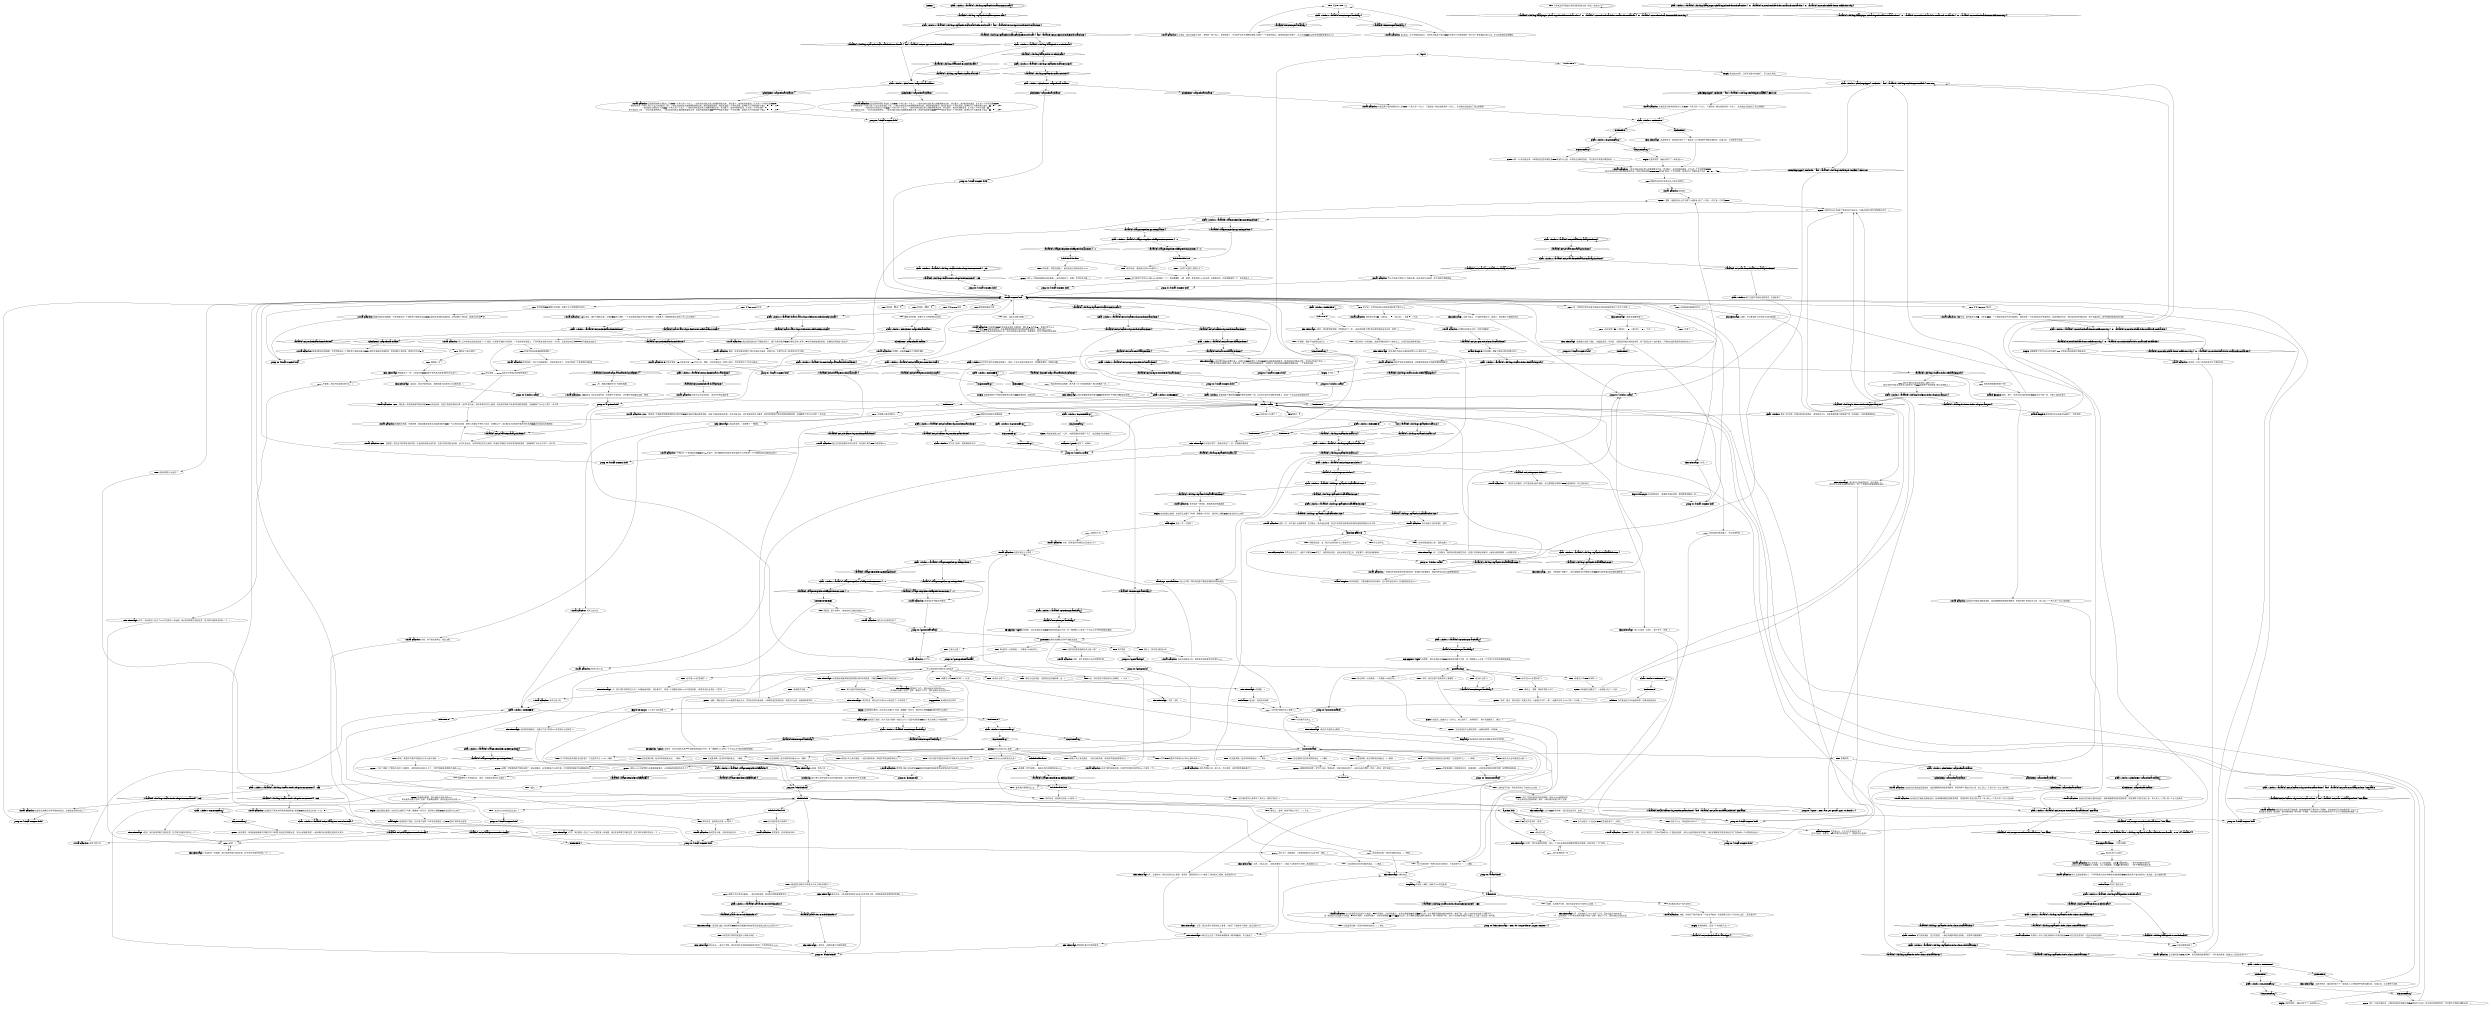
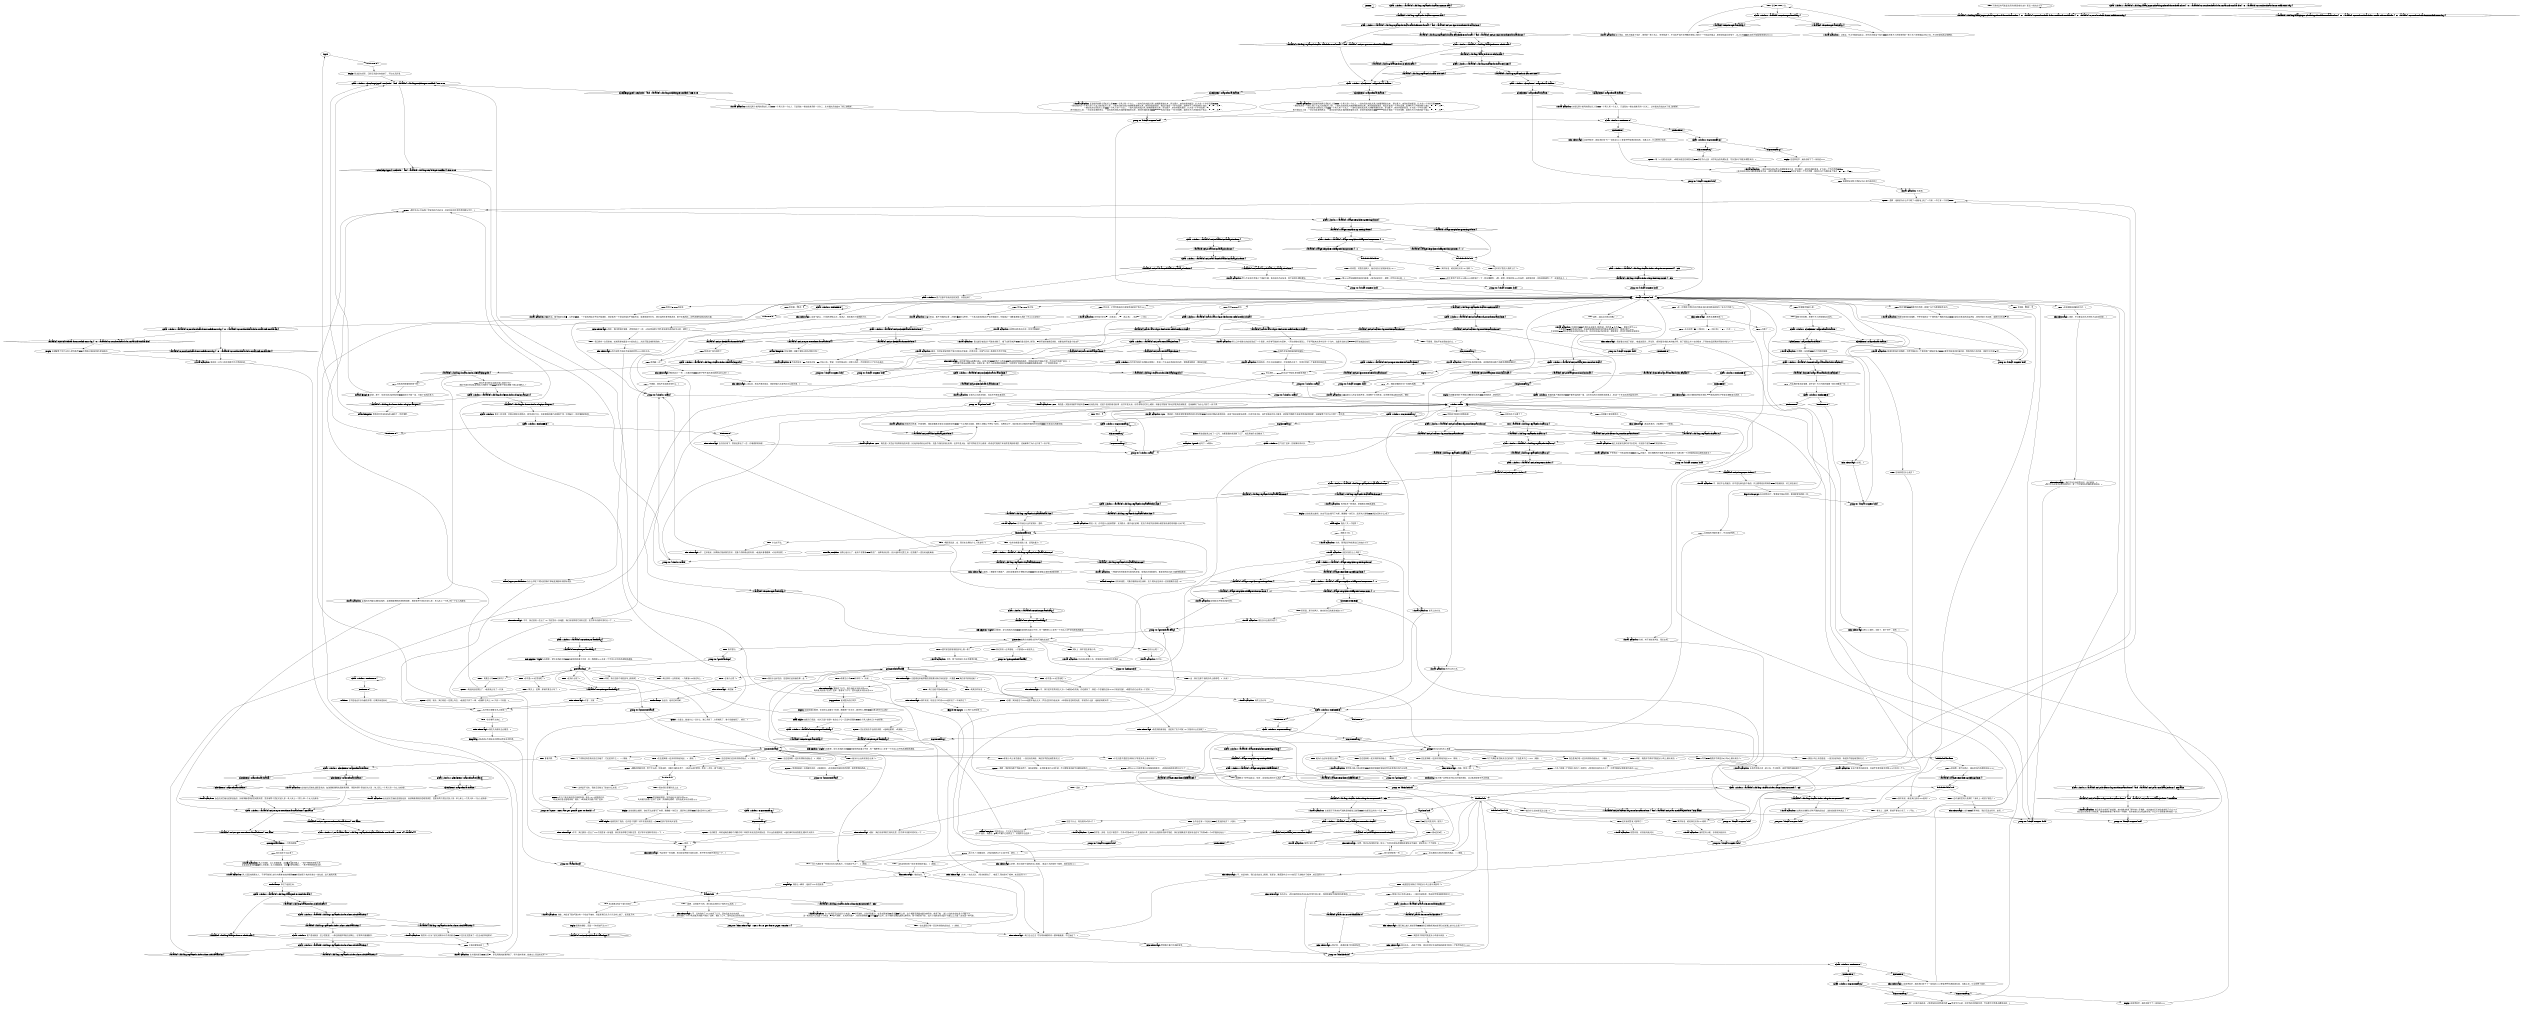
(535, 351) -> (1289, 351)
(940, 669) -> (895, 669)
none -> (1008, 732)
